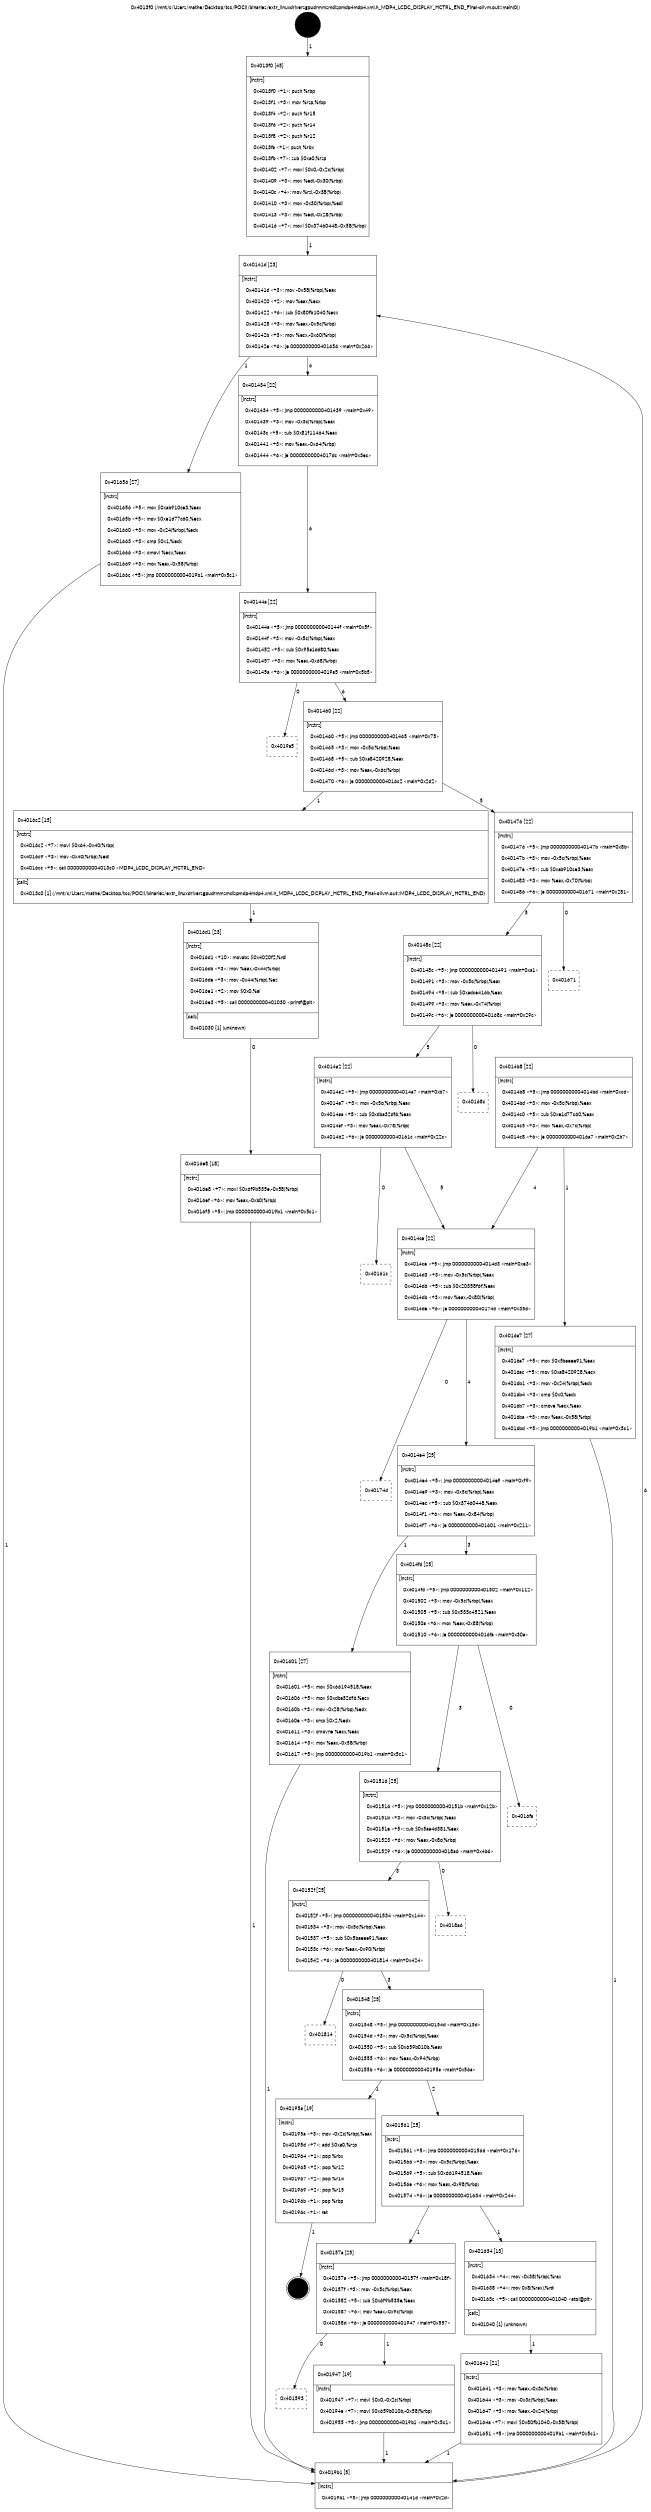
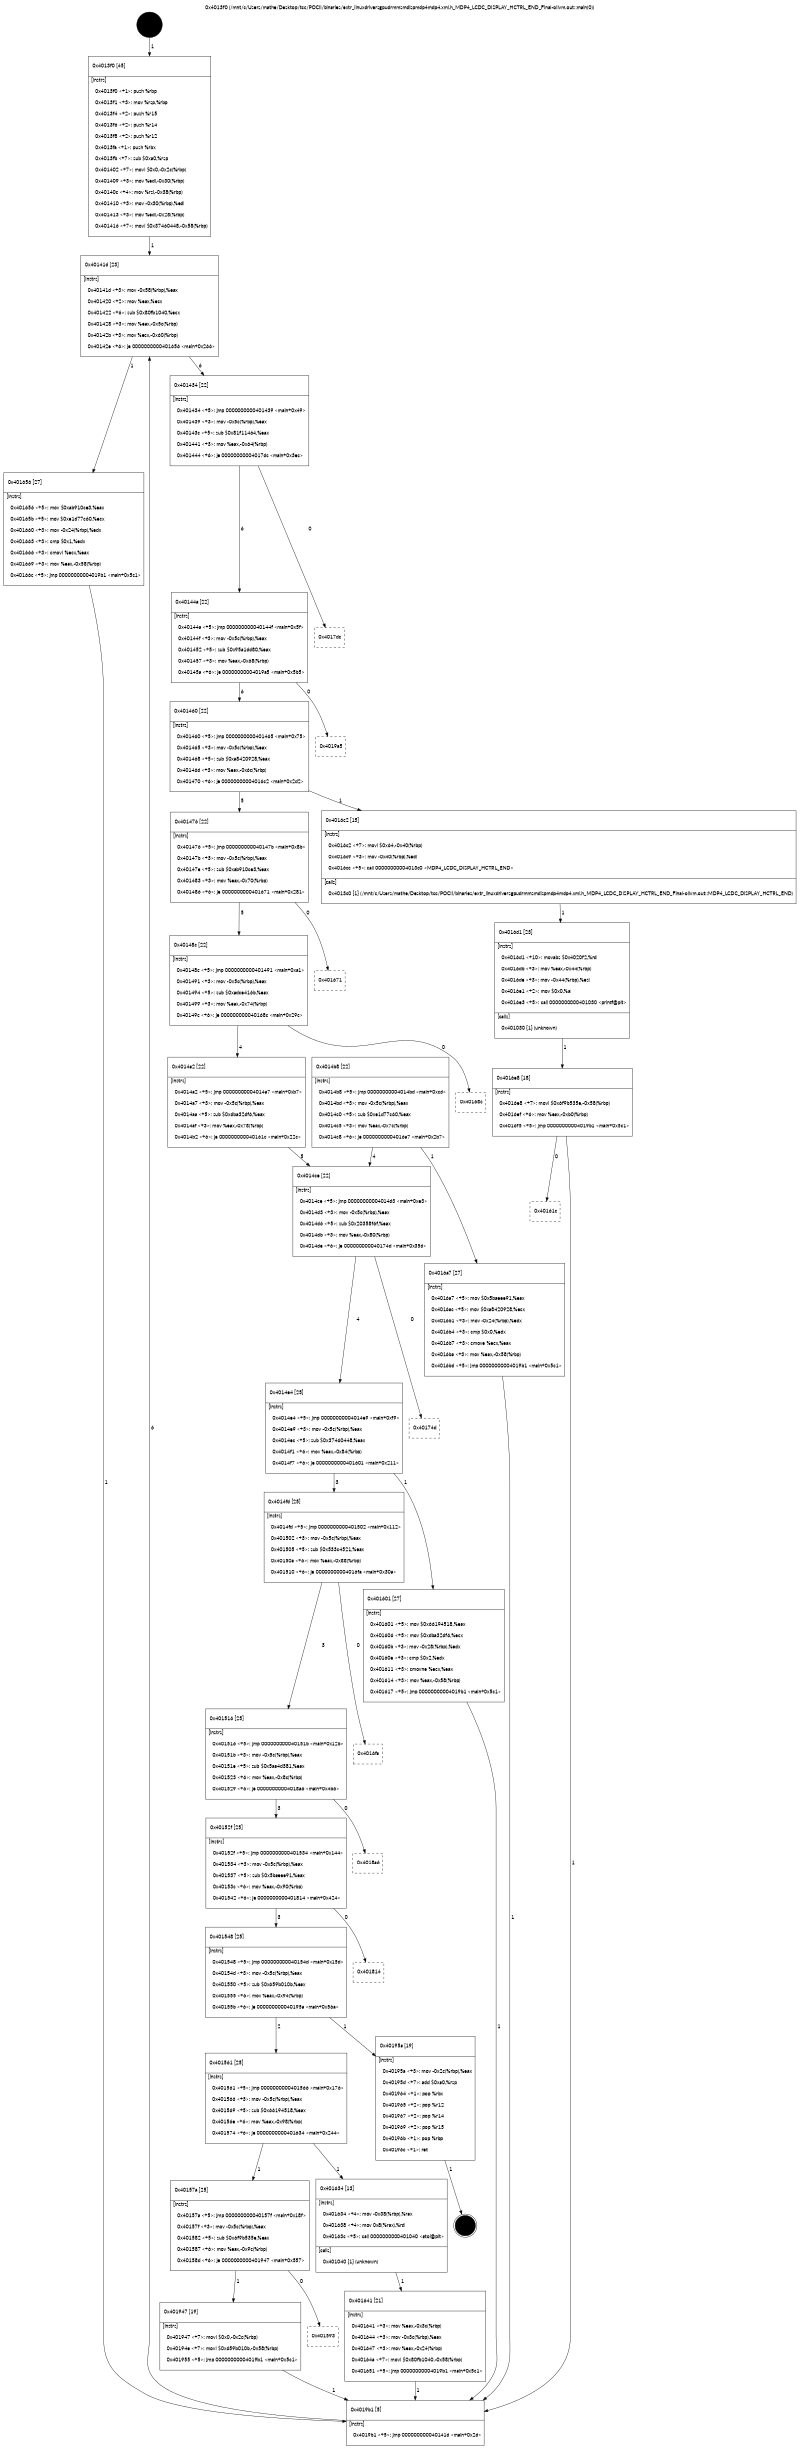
none -> (329, 638)
(253, 1048) -> (564, 1048)
(428, 1048) -> (240, 1048)
(379, 1204) -> (552, 1167)
